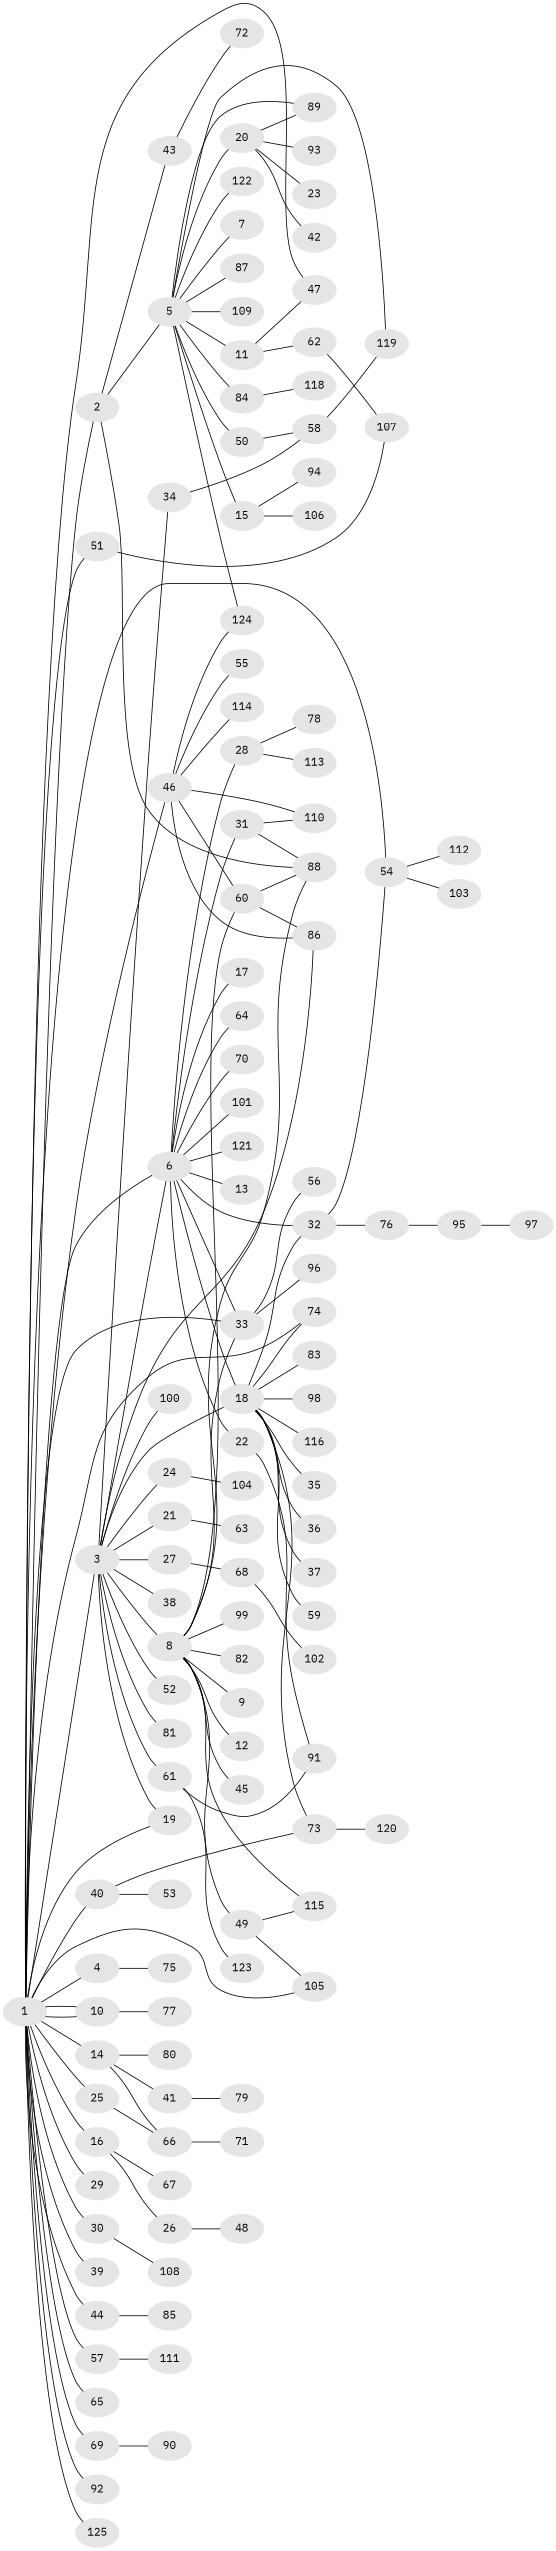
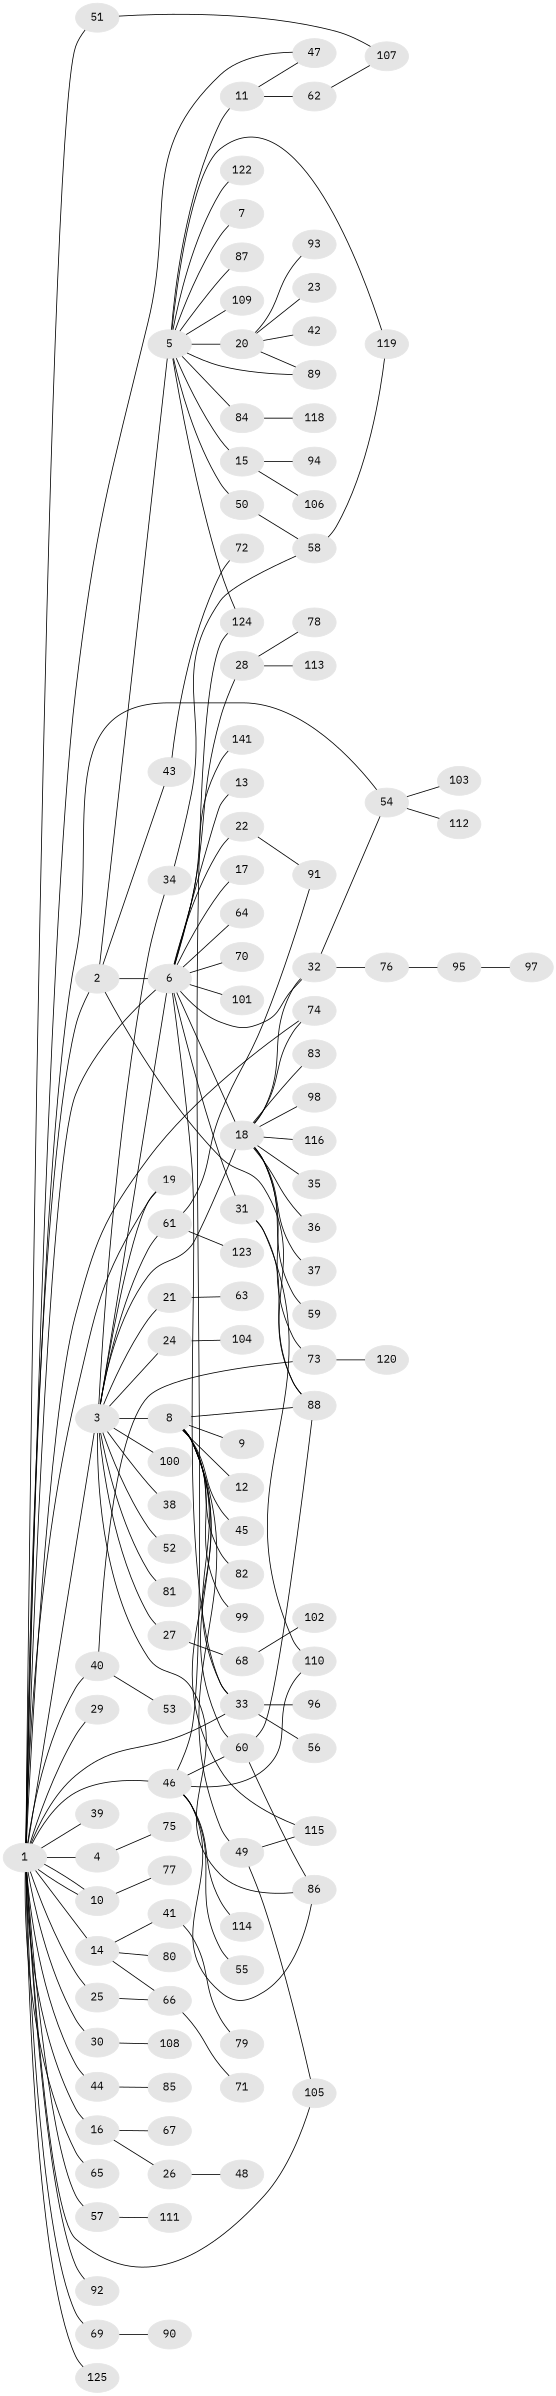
none -> (134, 979)
(242, 1146) -> (242, 740)
